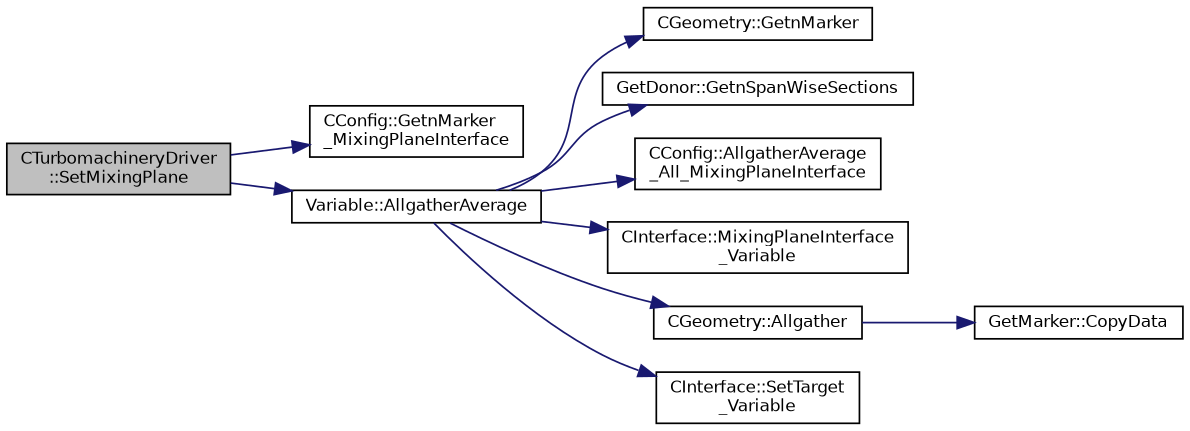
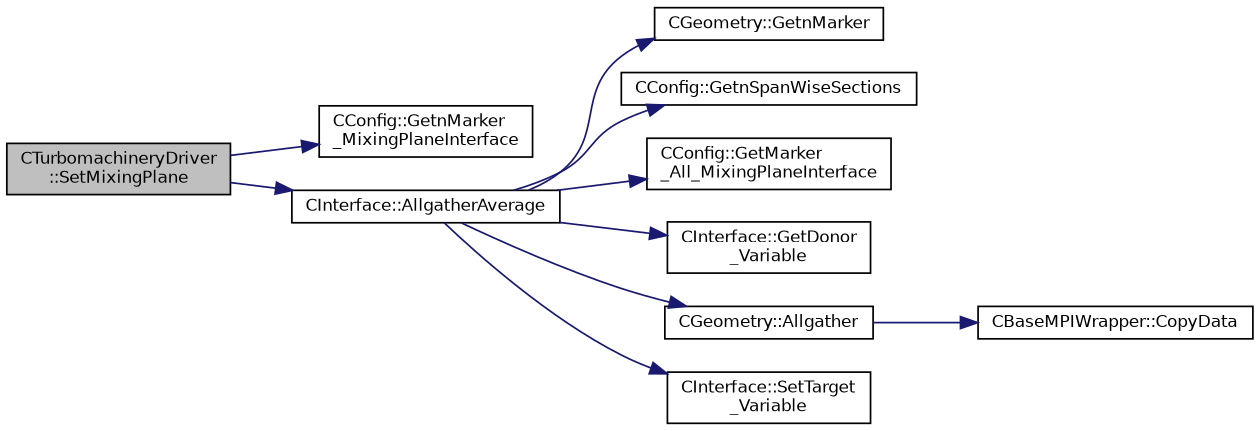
(758, 89) -> (769, 89)
(758, 164) -> (769, 164)
(416, 207) -> (426, 207)
(758, 248) -> (769, 248)
(1079, 323) -> (1115, 323)
